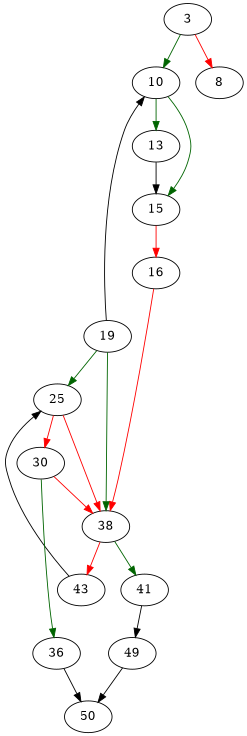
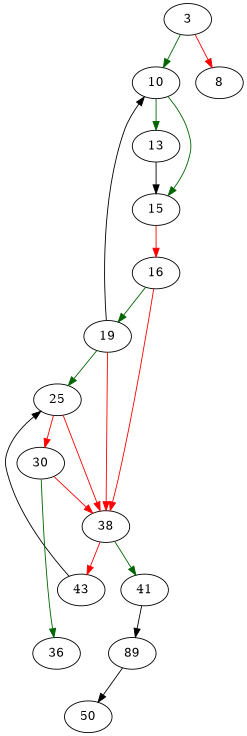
none -> (135, 301)
(107, 427) -> (107, 427)
(132, 653) -> (132, 653)
(70, 681) -> none
